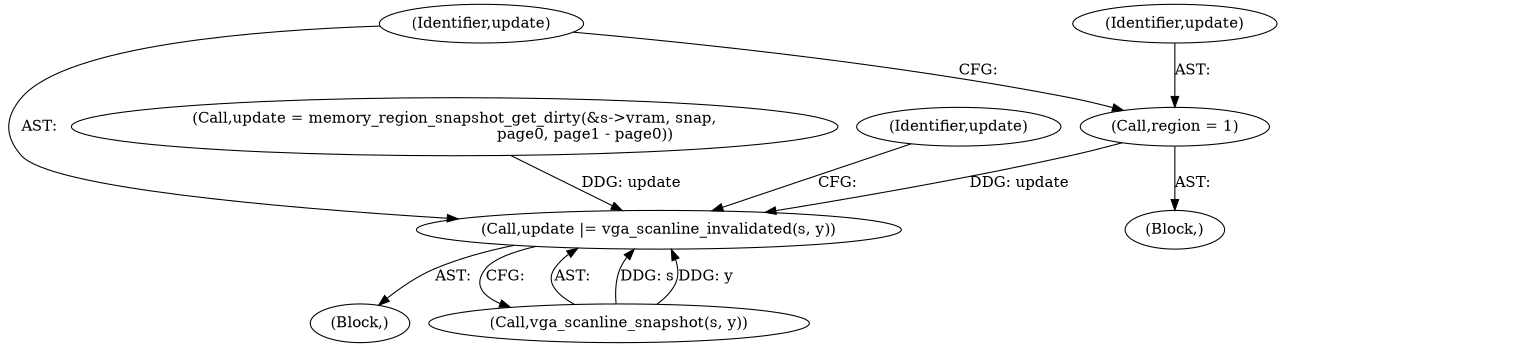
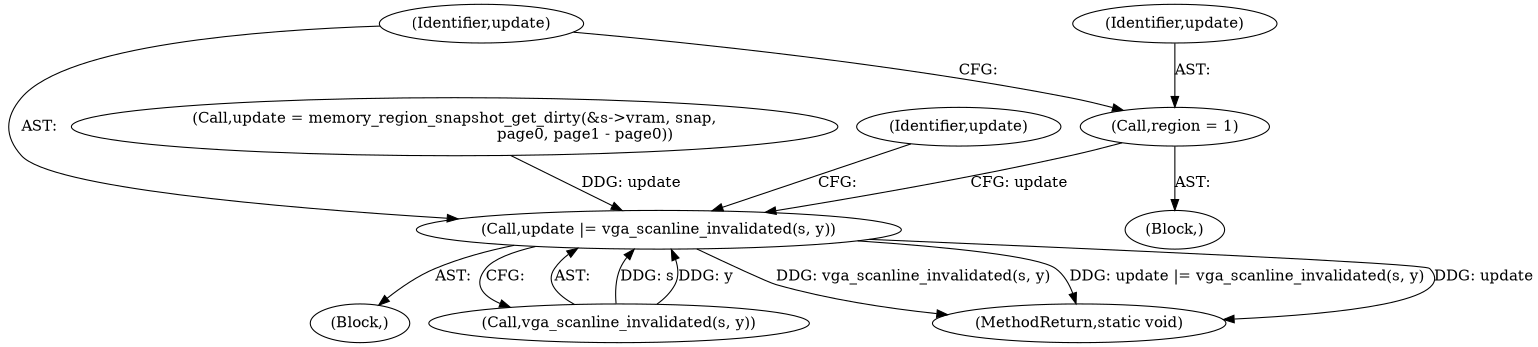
(1020, 183) -> (1020, 183)
(619, 323) -> (619, 323)
none -> (1079, 323)
